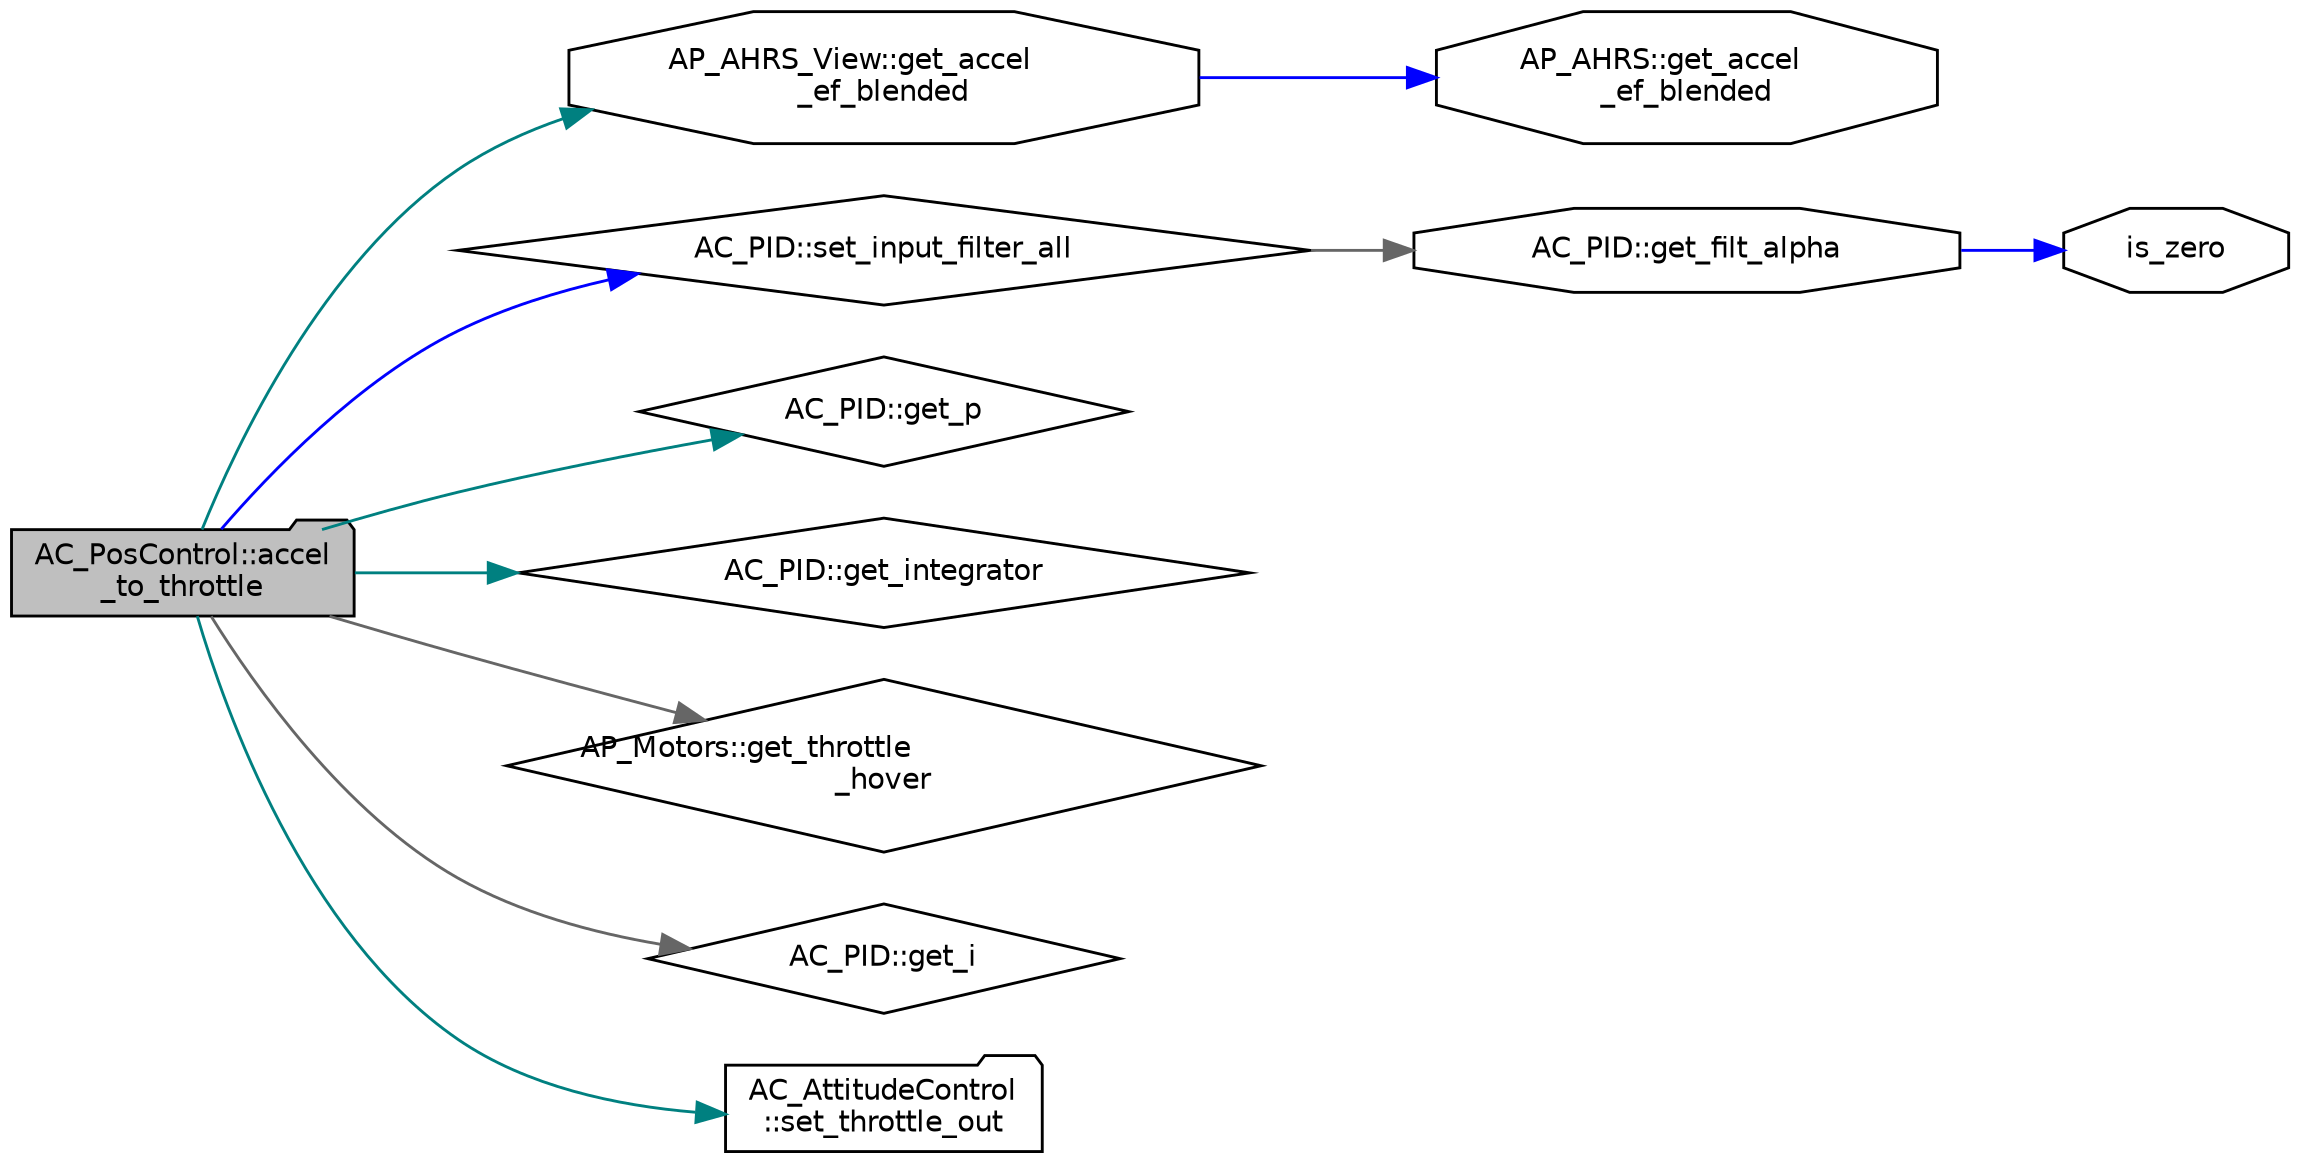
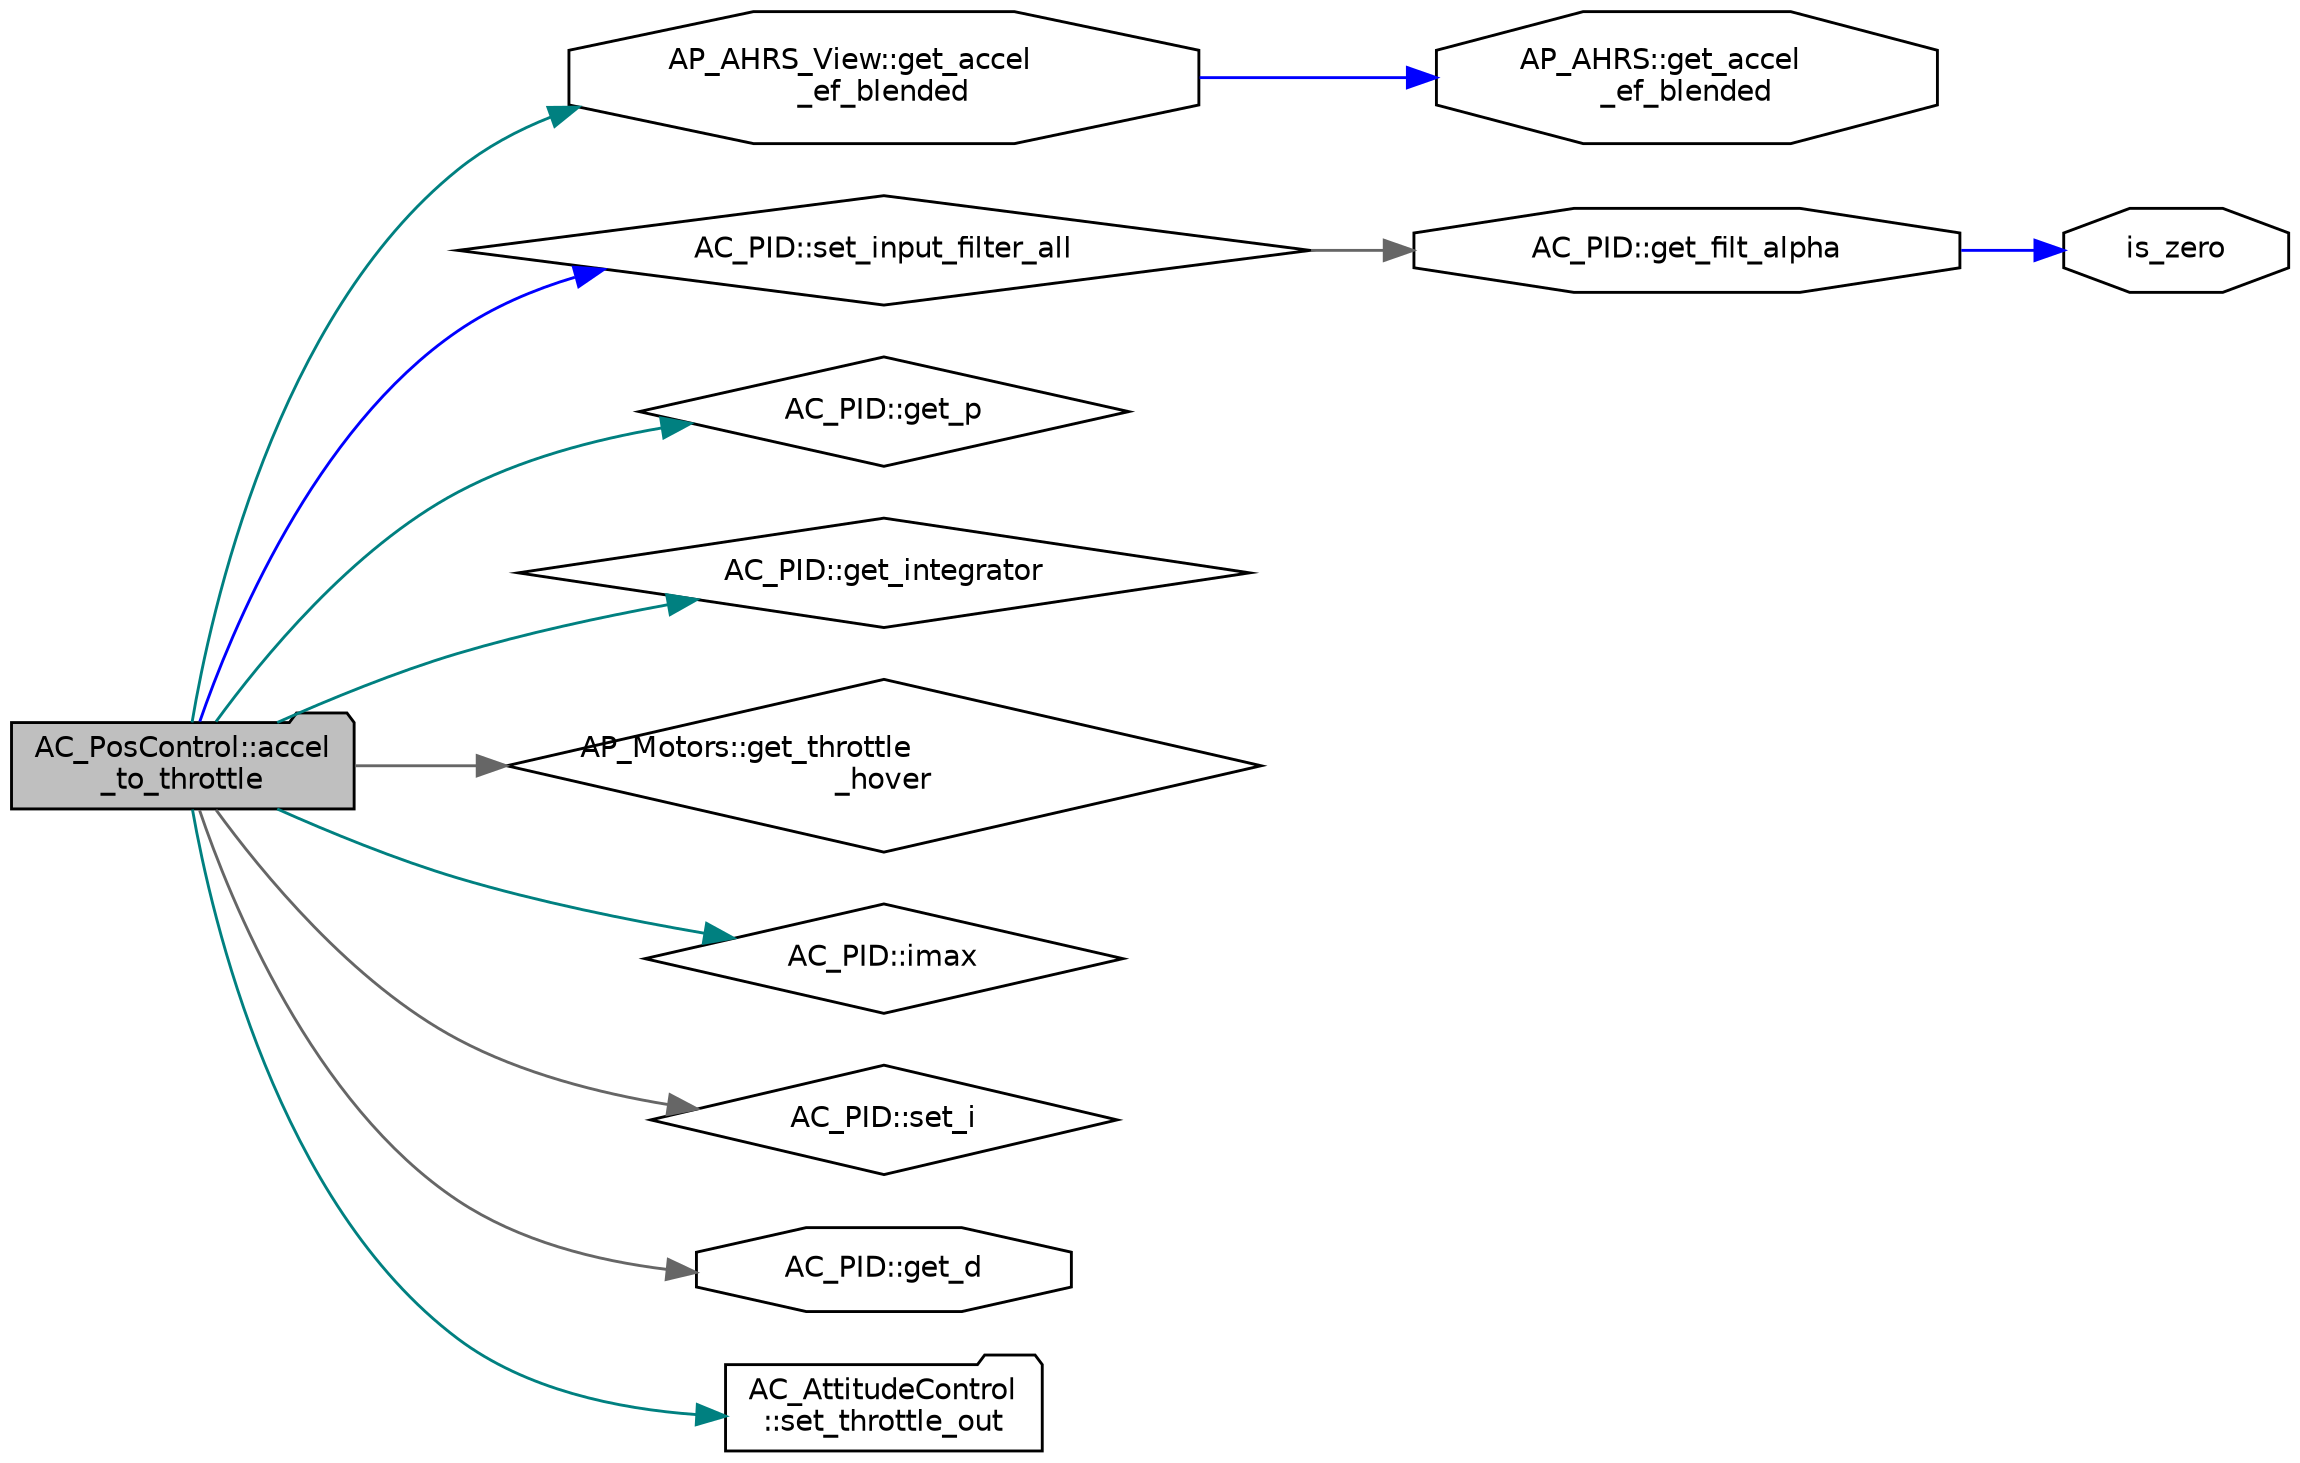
none -> (884, 959)
(884, 959) -> (884, 1120)
none -> (884, 1270)
